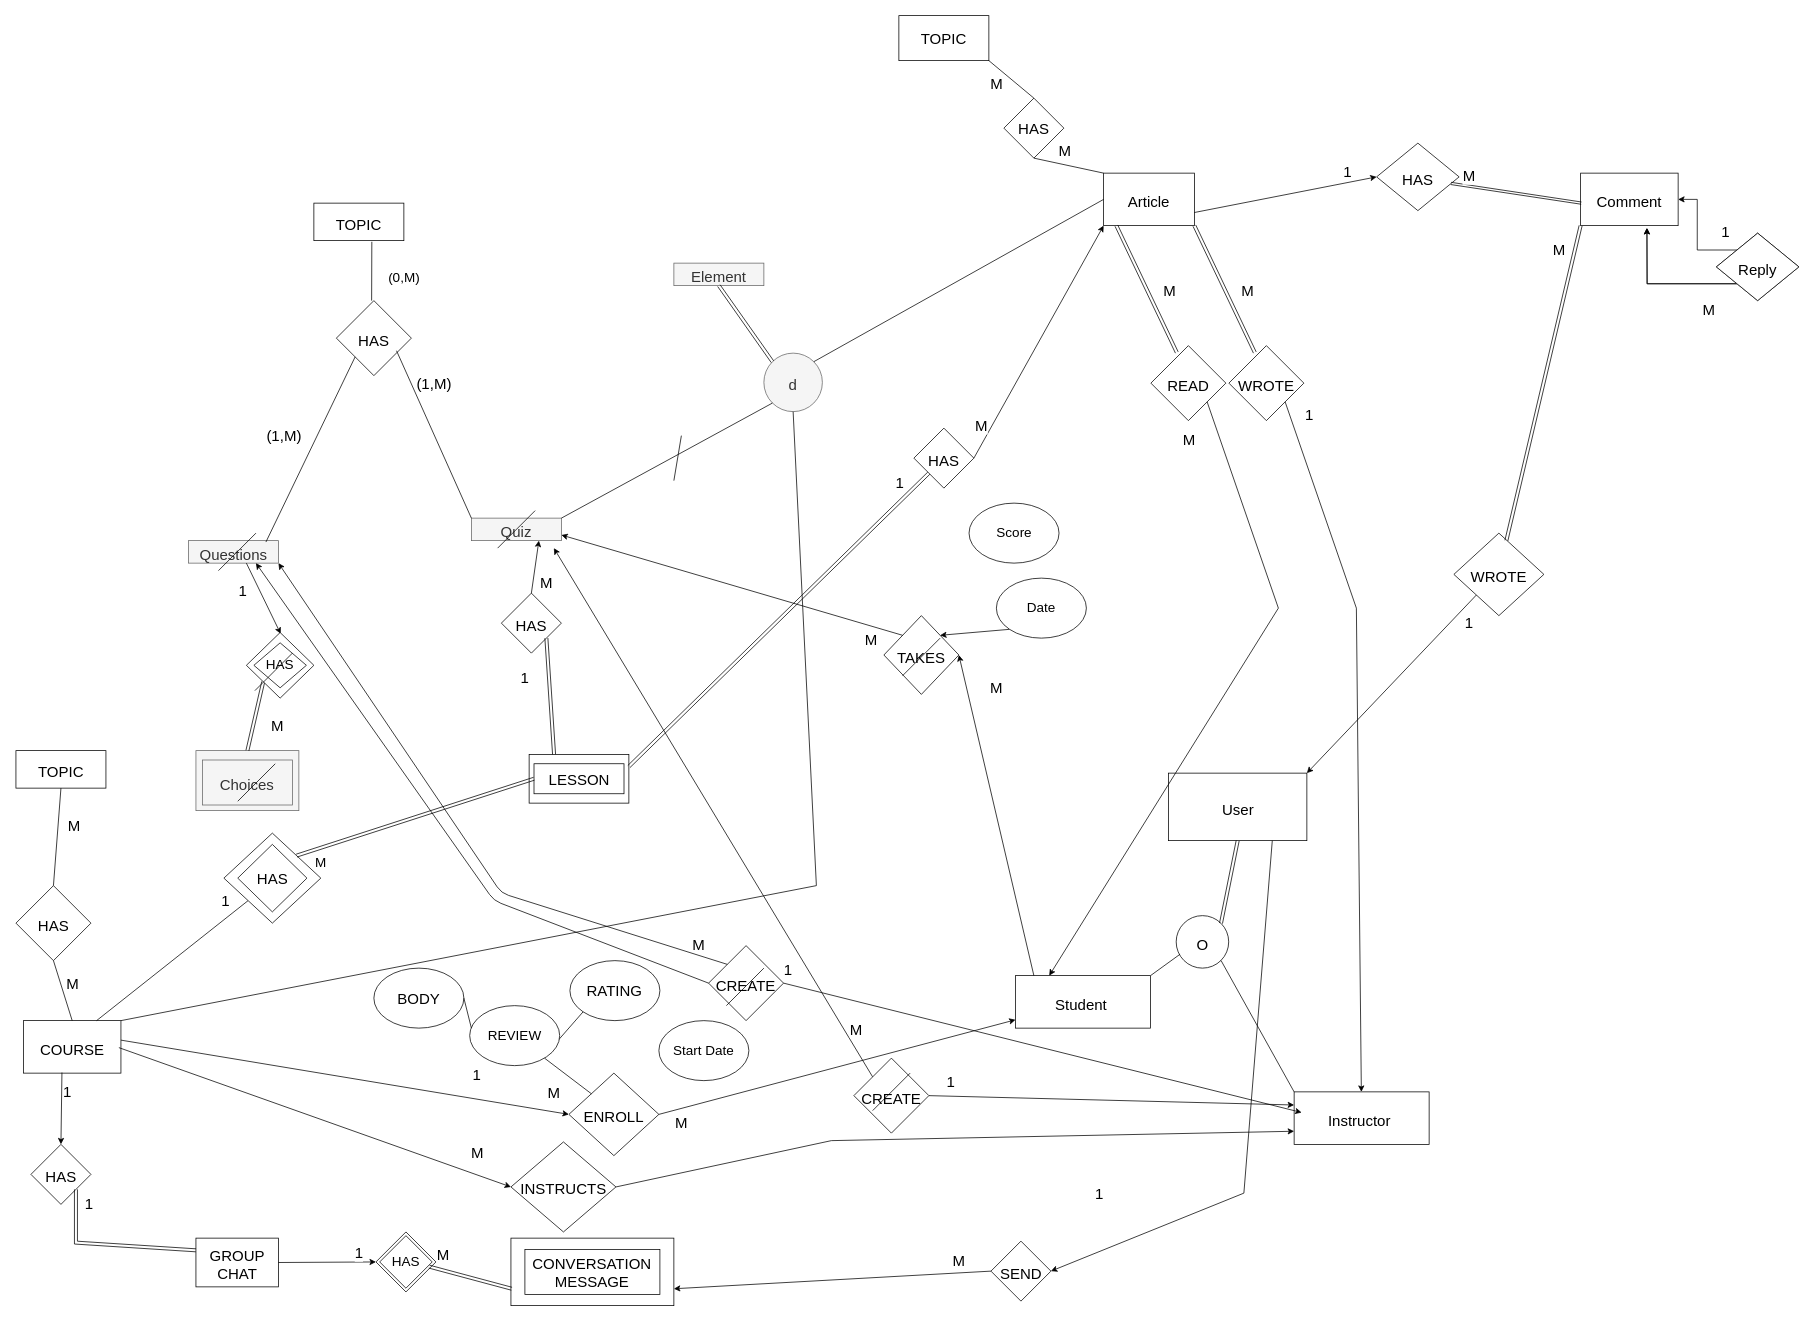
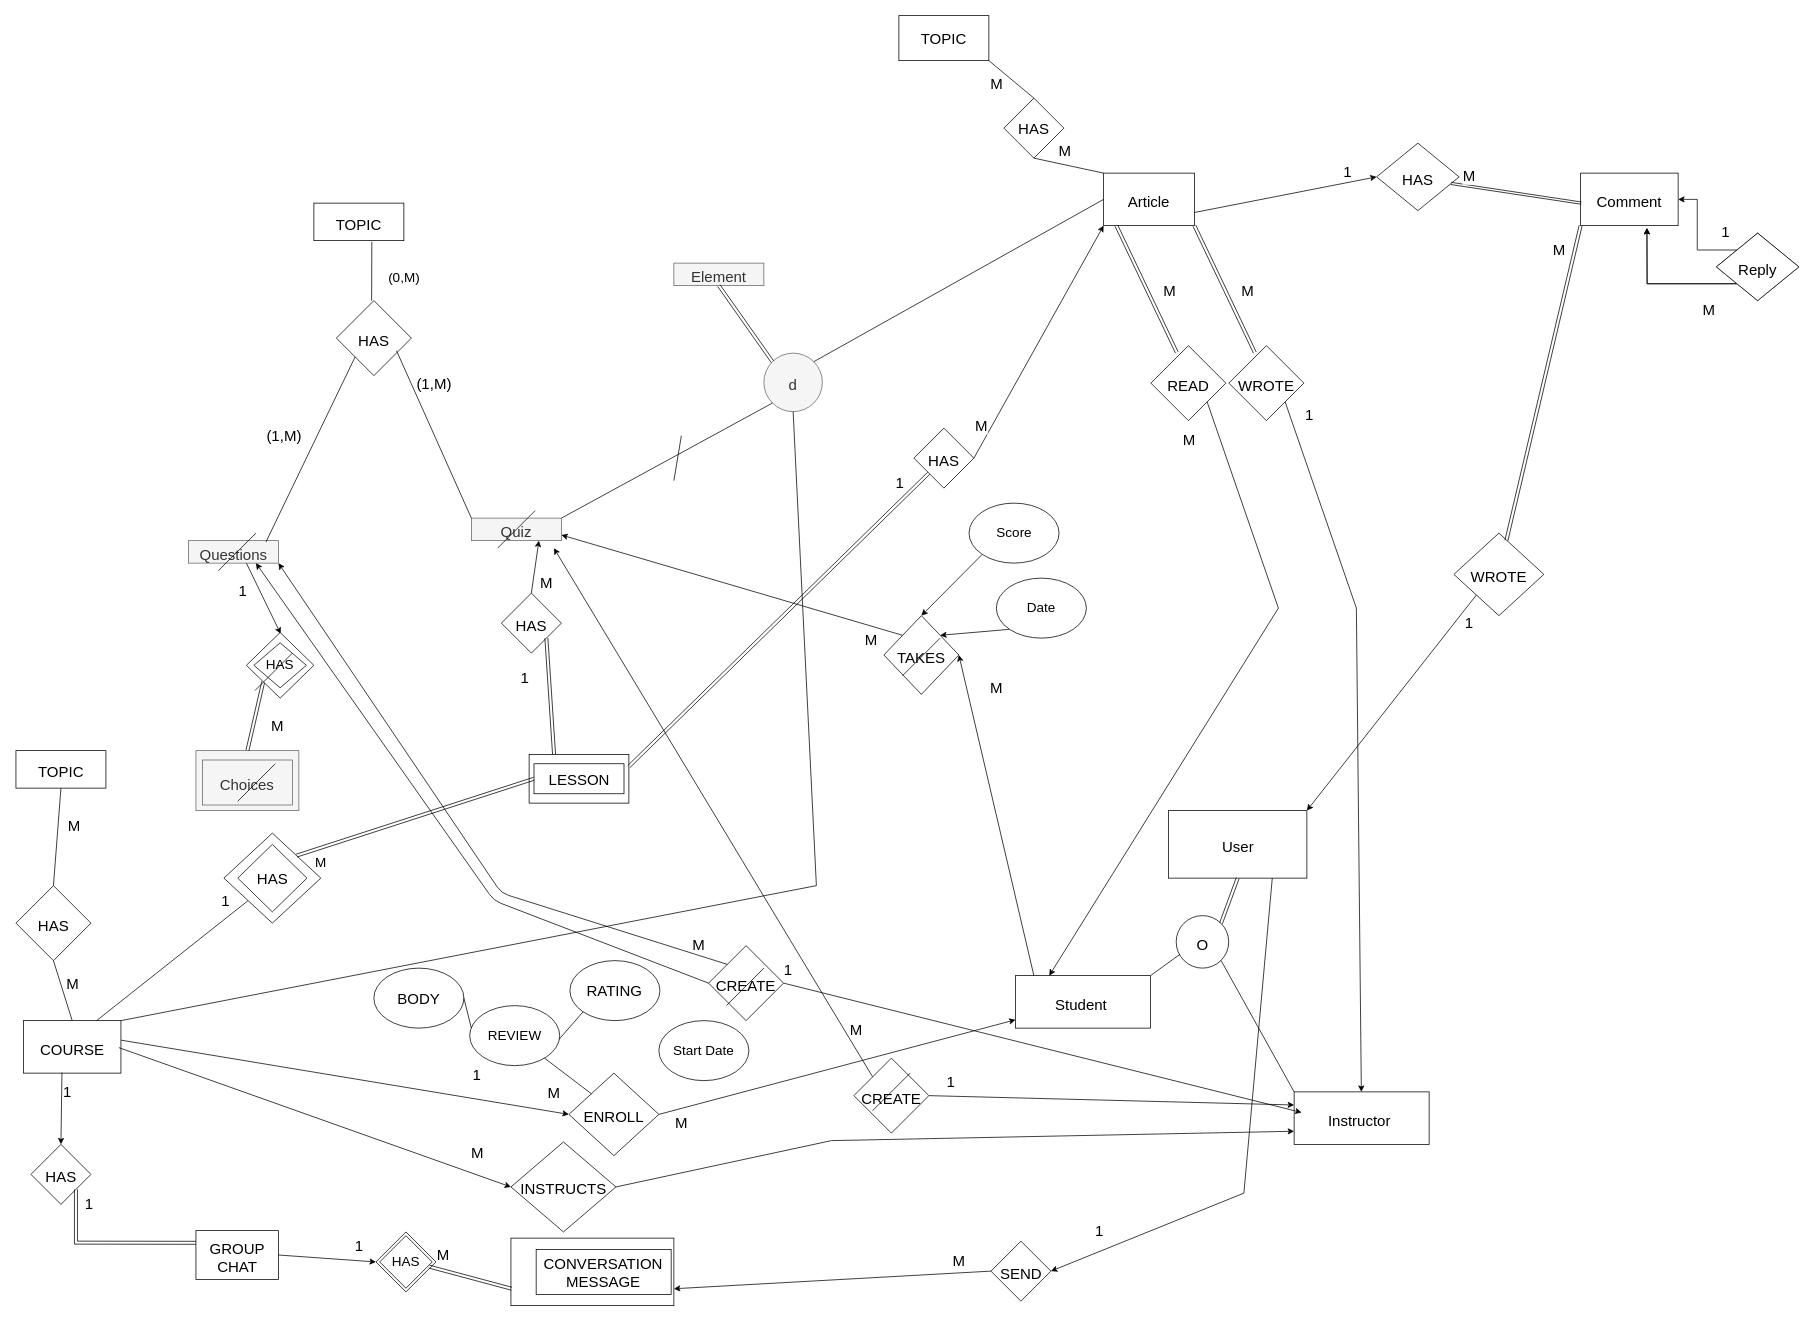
none -> (947, 590)
(1238, 807) -> (1238, 844)
(237, 1262) -> (237, 1255)
(592, 1272) -> (604, 1272)
